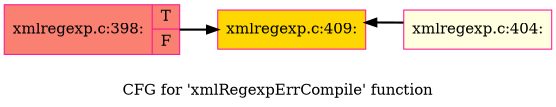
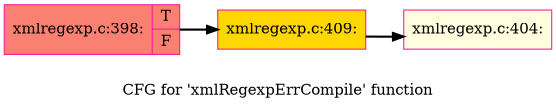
(390, 22) -> (379, 37)
